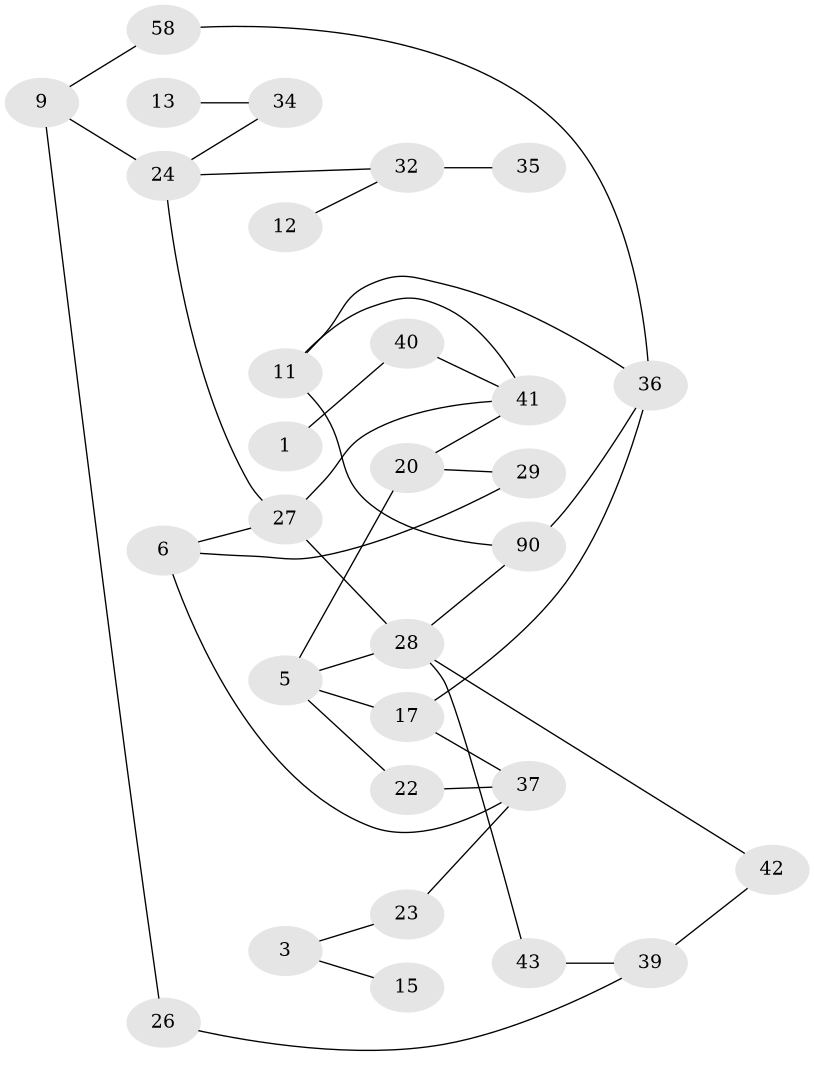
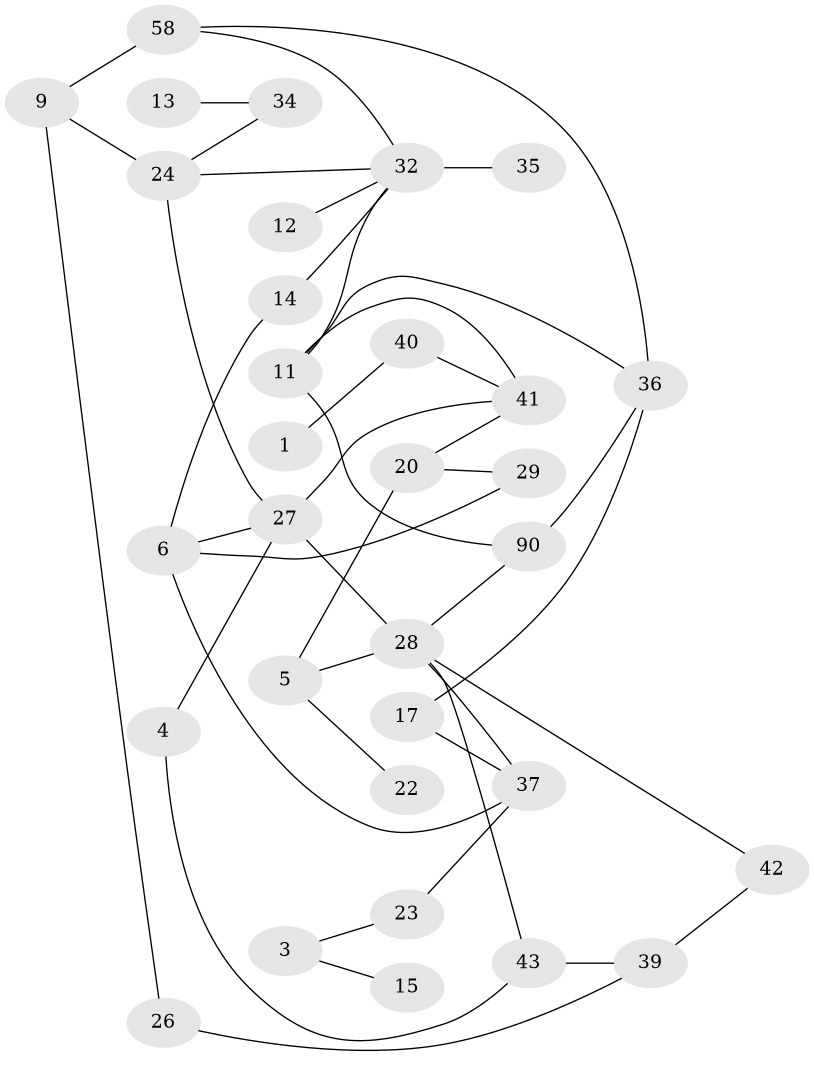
none -> (313, 61)
none -> (348, 272)
none -> (285, 300)
(347, 699) -> none
none -> (164, 732)
(468, 788) -> (471, 713)
